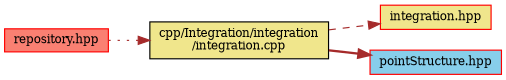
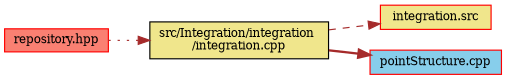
(436, 17) -> (436, 17)
(239, 40) -> (239, 40)
(436, 62) -> (436, 62)
